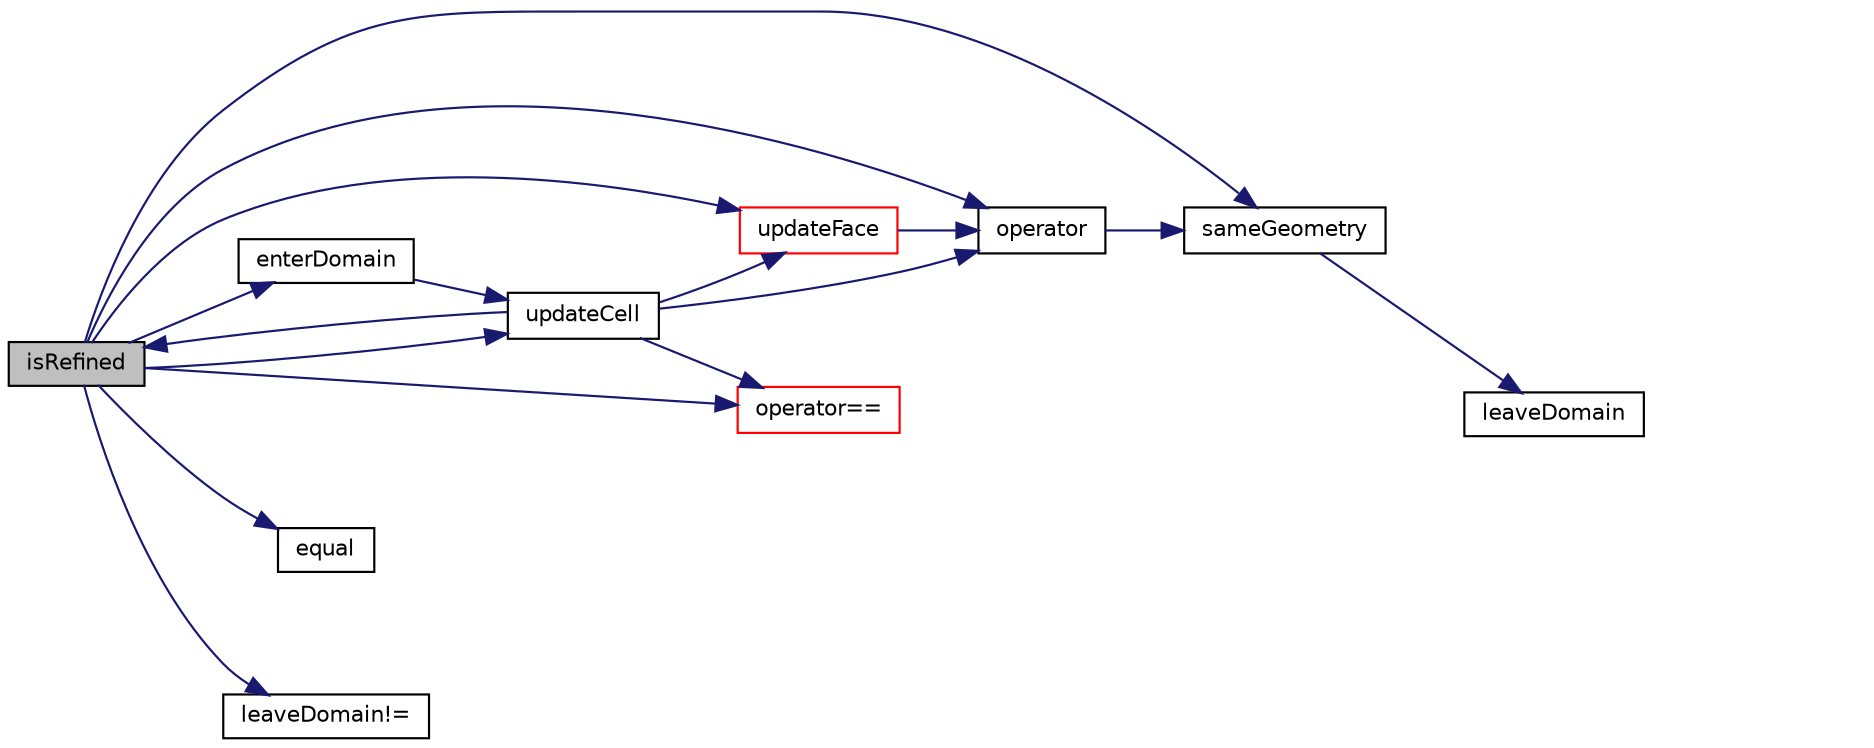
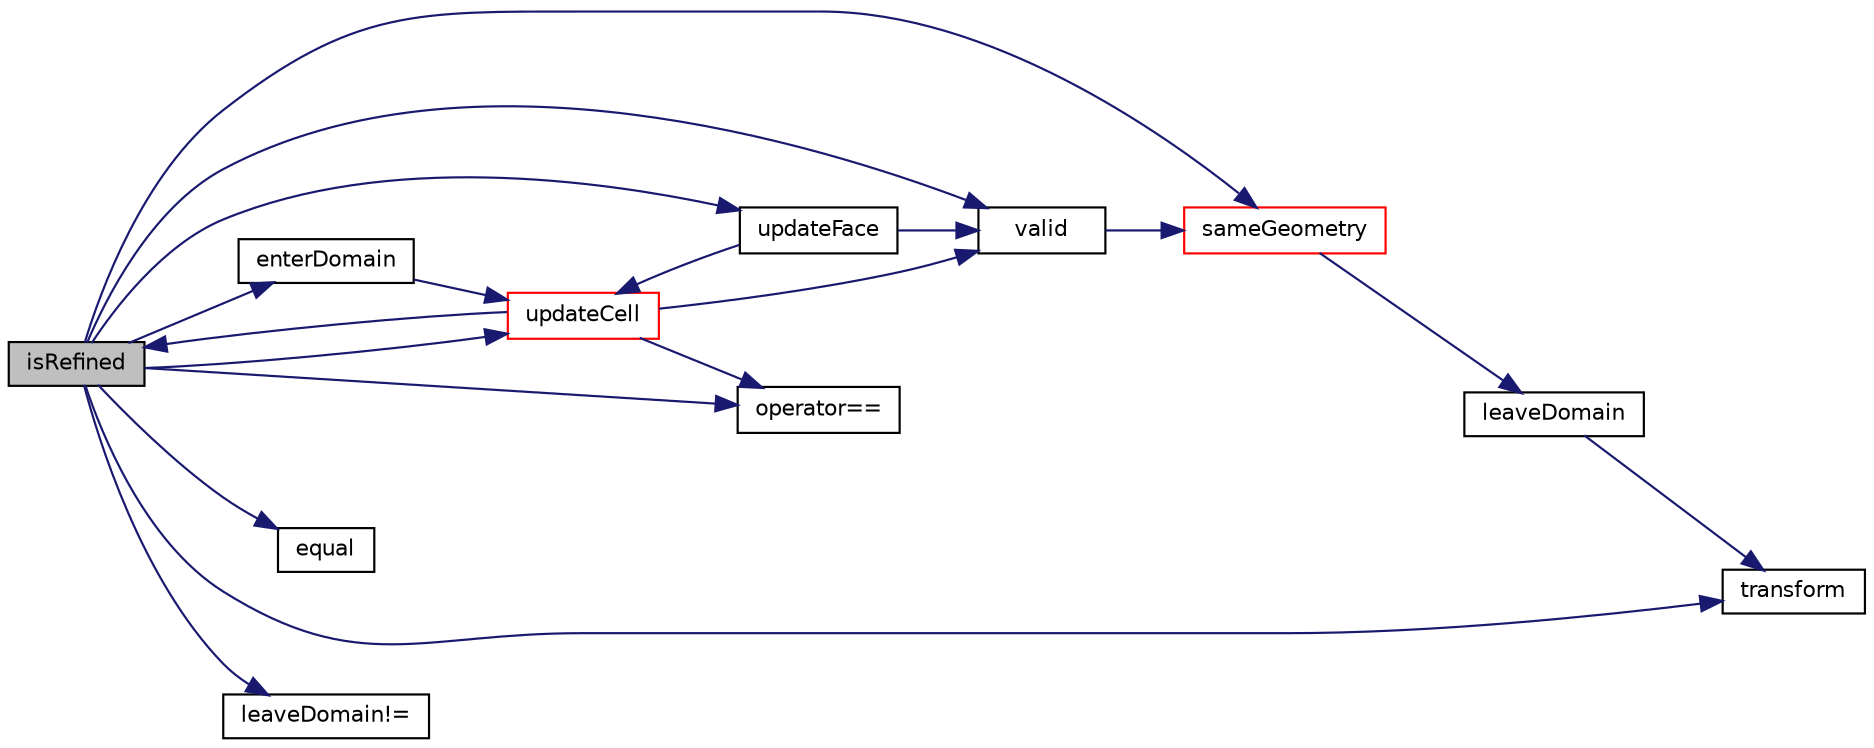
(819, 230) -> (819, 230)
(1042, 230) -> (1042, 230)
(1285, 230) -> (1285, 230)
(713, 283) -> (688, 263)
(583, 316) -> (583, 316)
(819, 410) -> (819, 410)
none -> (1794, 592)
